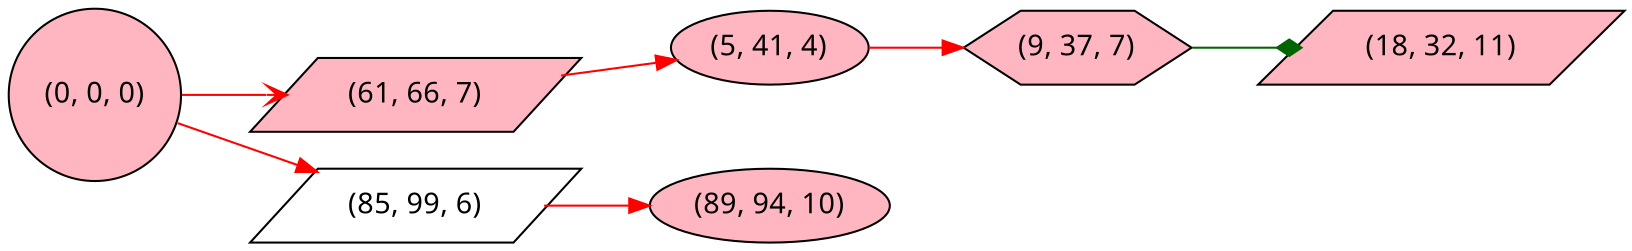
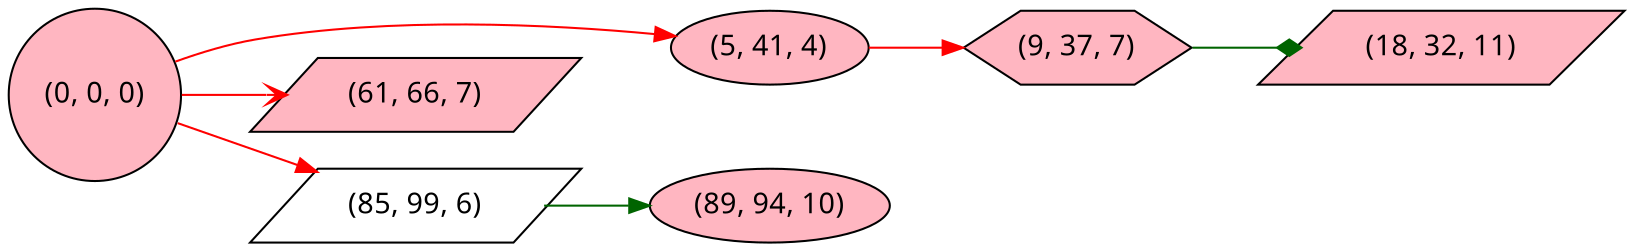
(609, 69) -> (413, 25)
(586, 206) -> (586, 206)
